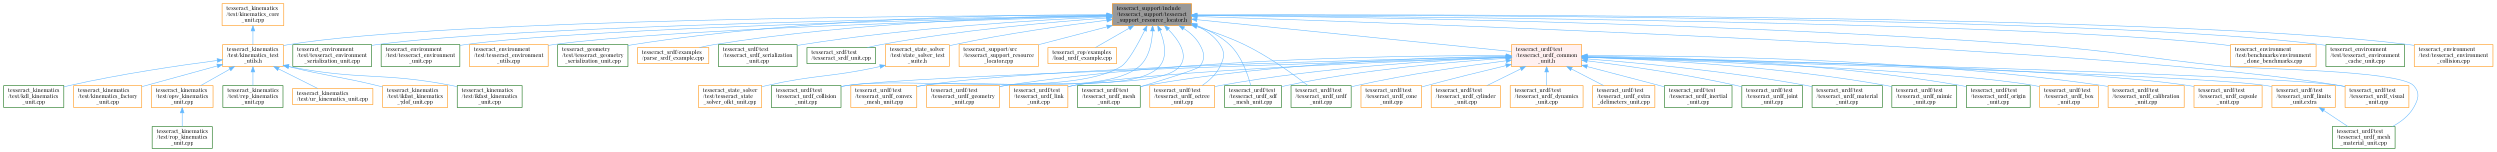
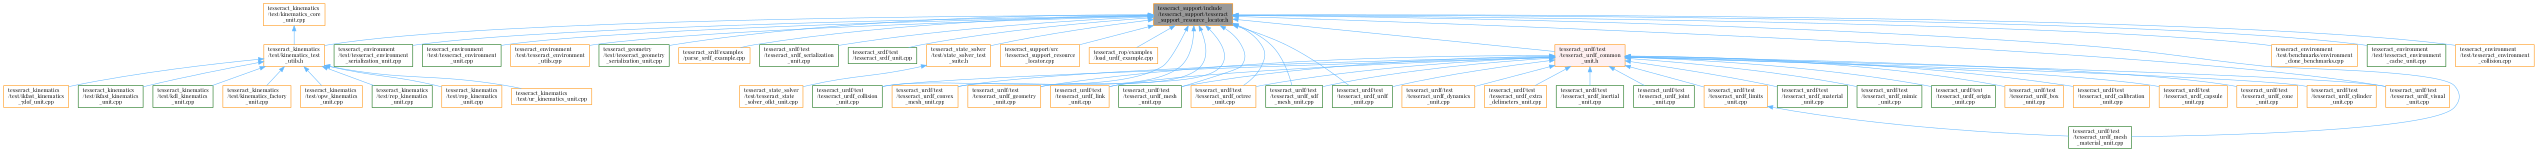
(2304, 97) -> (1736, 97)
(182, 120) -> (408, 80)
(182, 138) -> (472, 97)
